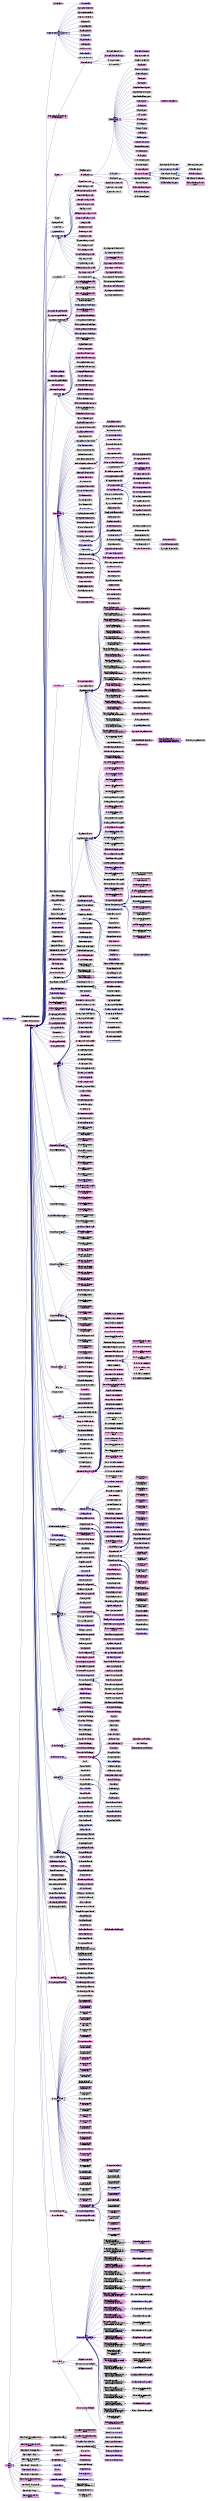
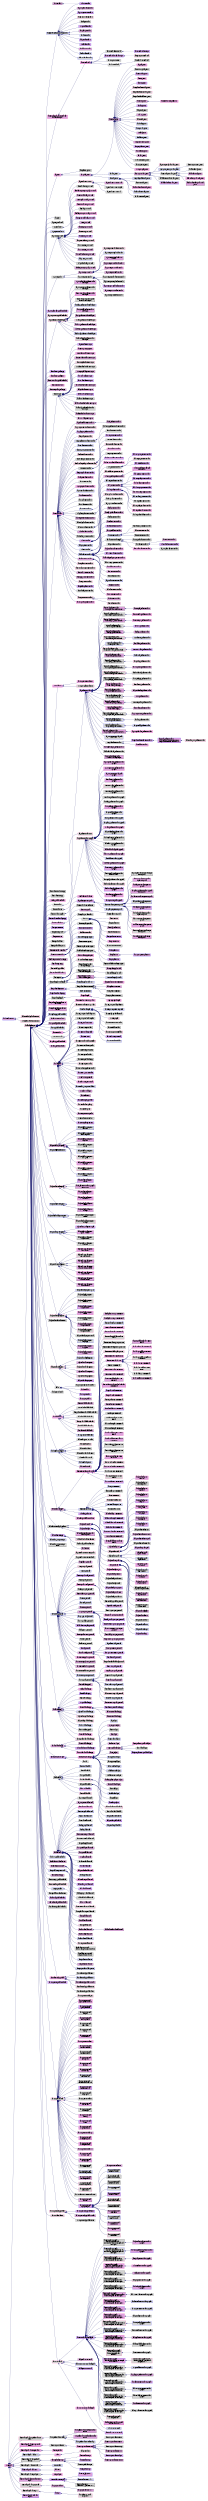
(114, 874) -> (114, 874)
(58, 1009) -> (58, 1009)
(142, 1577) -> (142, 1577)
none -> (114, 1703)
(85, 2195) -> (85, 2195)
